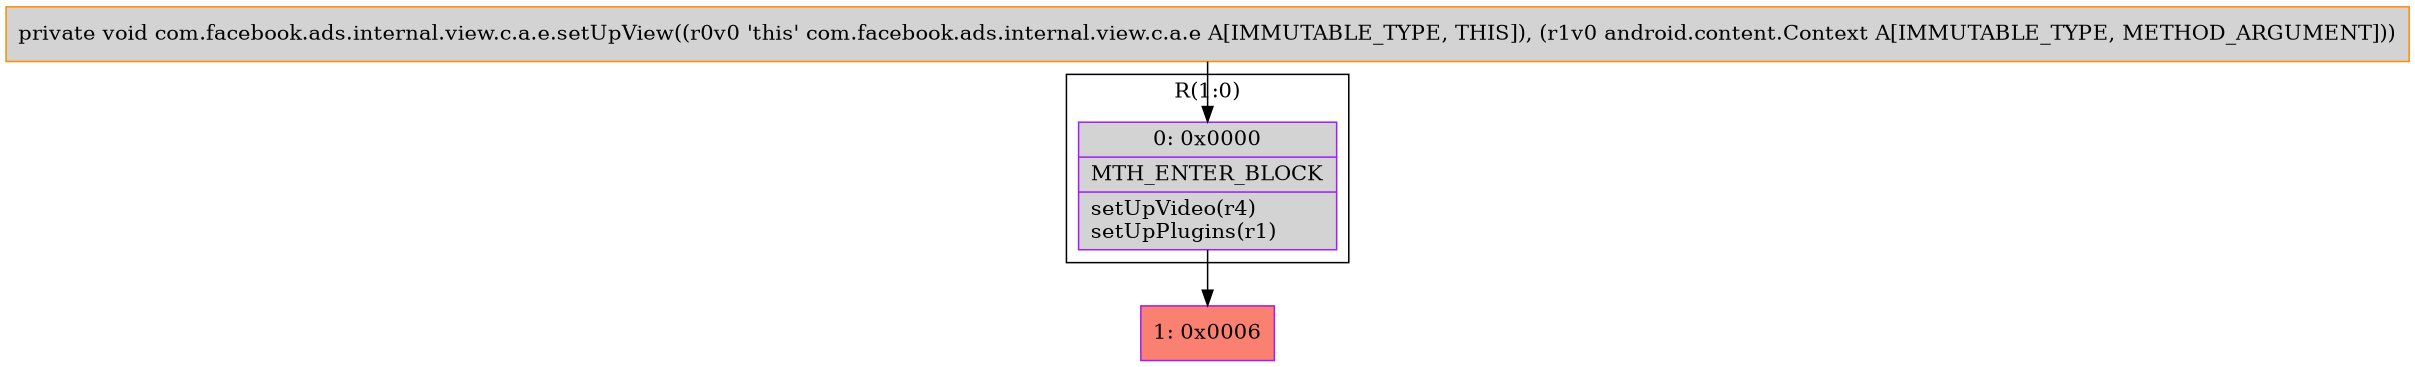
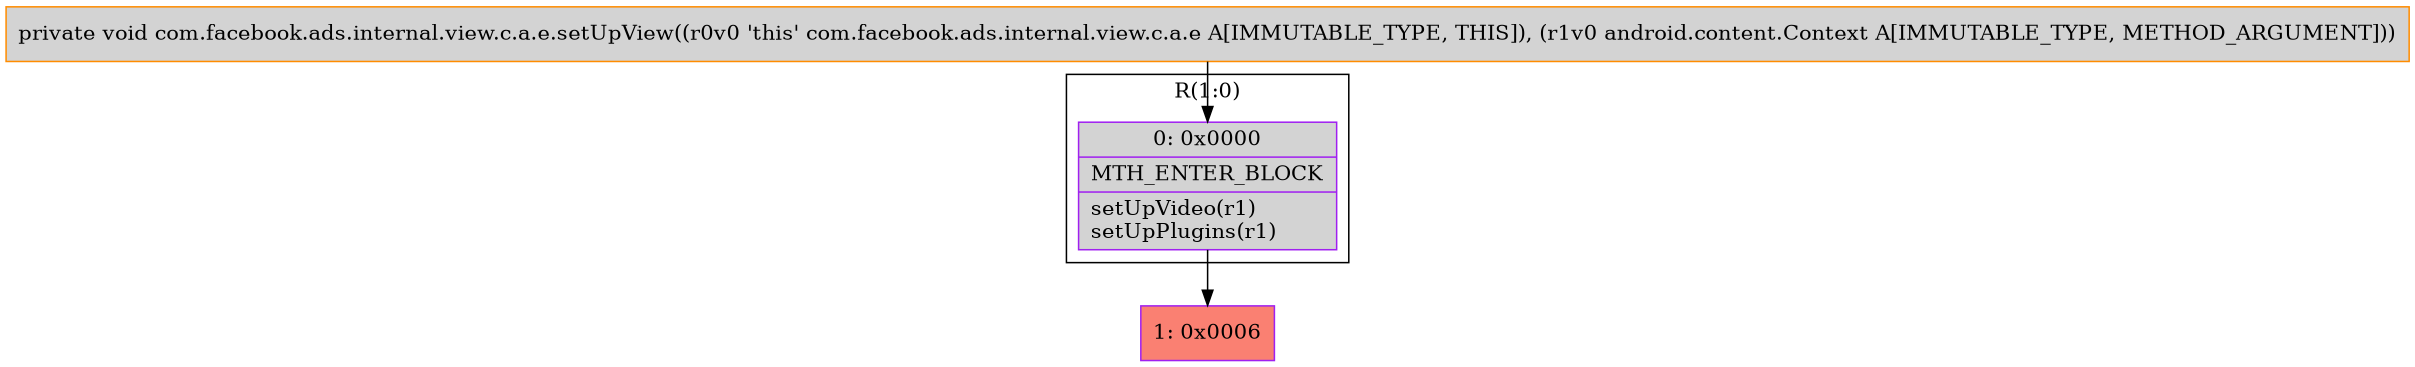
(1173, 209) -> (1173, 209)
